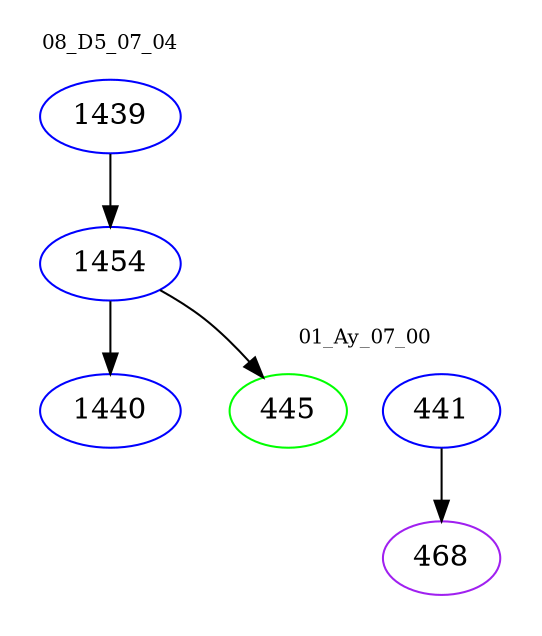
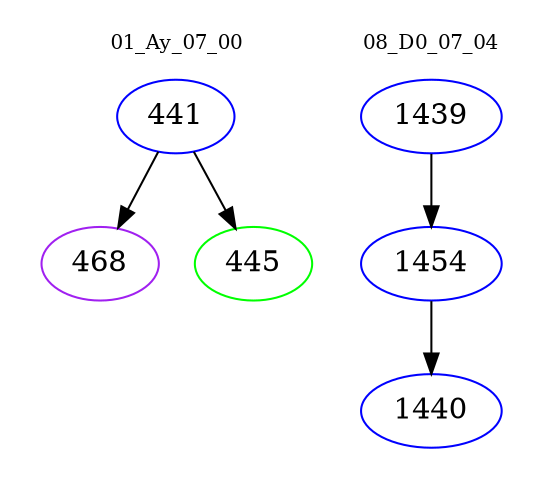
(110, 44) -> (431, 44)
(225, 337) -> (210, 181)
